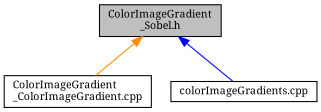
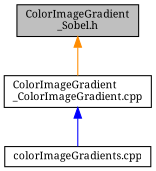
(210, 62) -> (78, 132)
